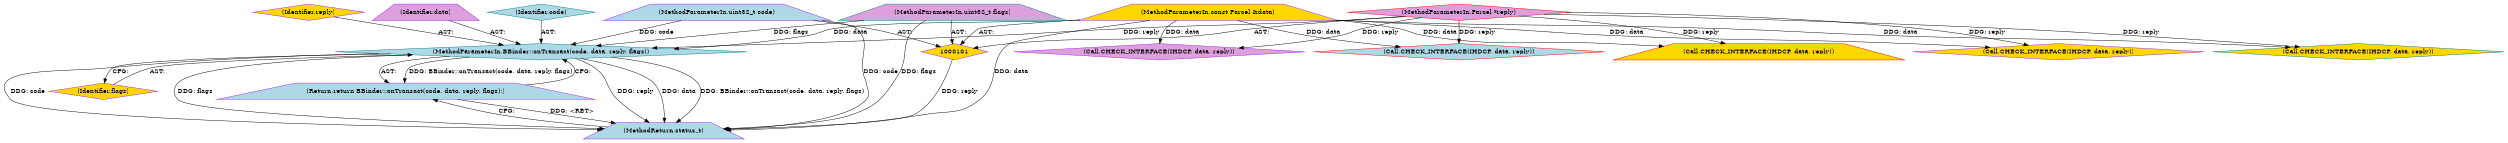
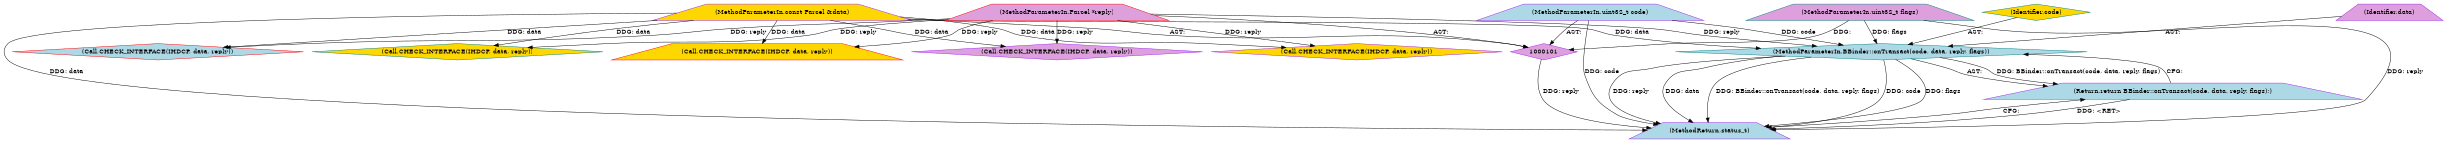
(309, 12) -> none
(541, 12) -> (2036, 12)
(1459, 12) -> (1057, 12)
(960, 32) -> (1843, 32)
(954, 52) -> (1544, 52)
(919, 72) -> (2405, 72)
(103, 91) -> none
